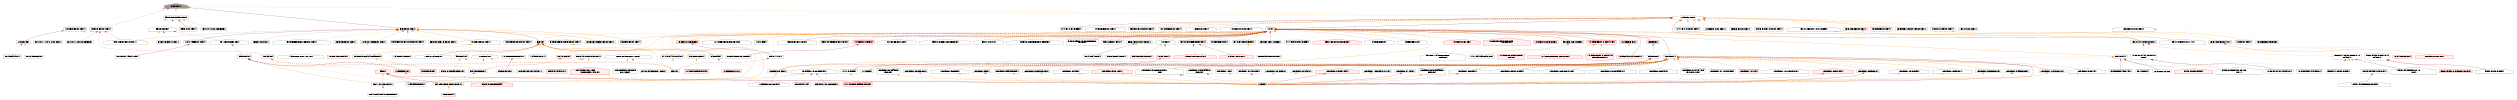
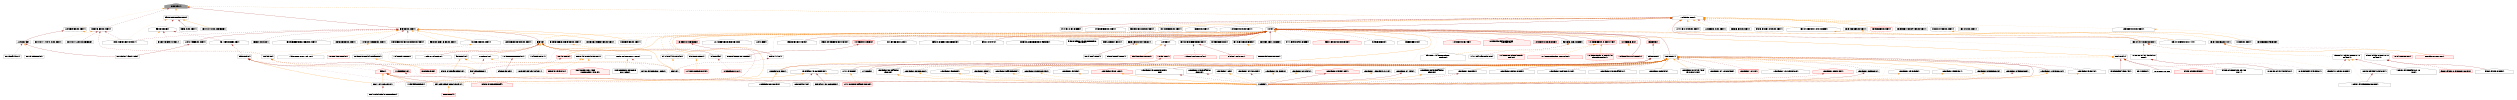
none -> (71, 54)
